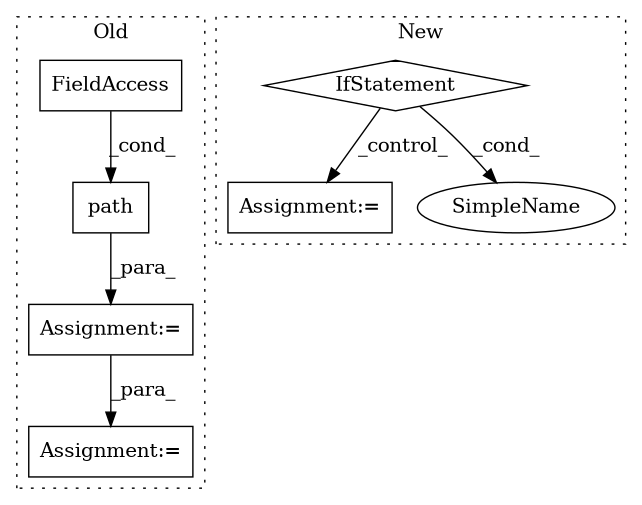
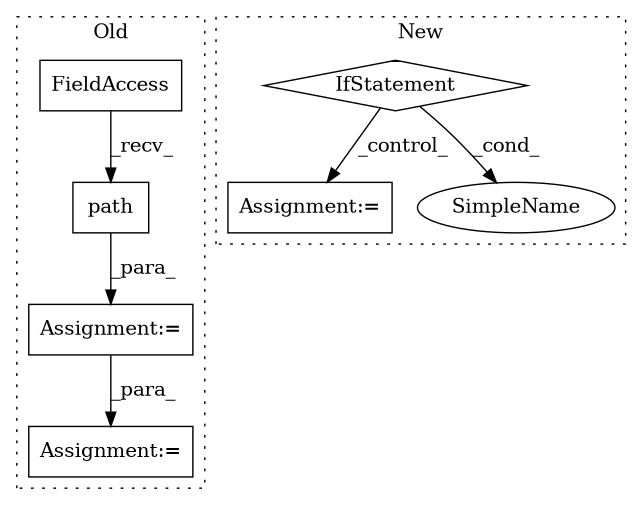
(142, 147) -> (142, 147)
